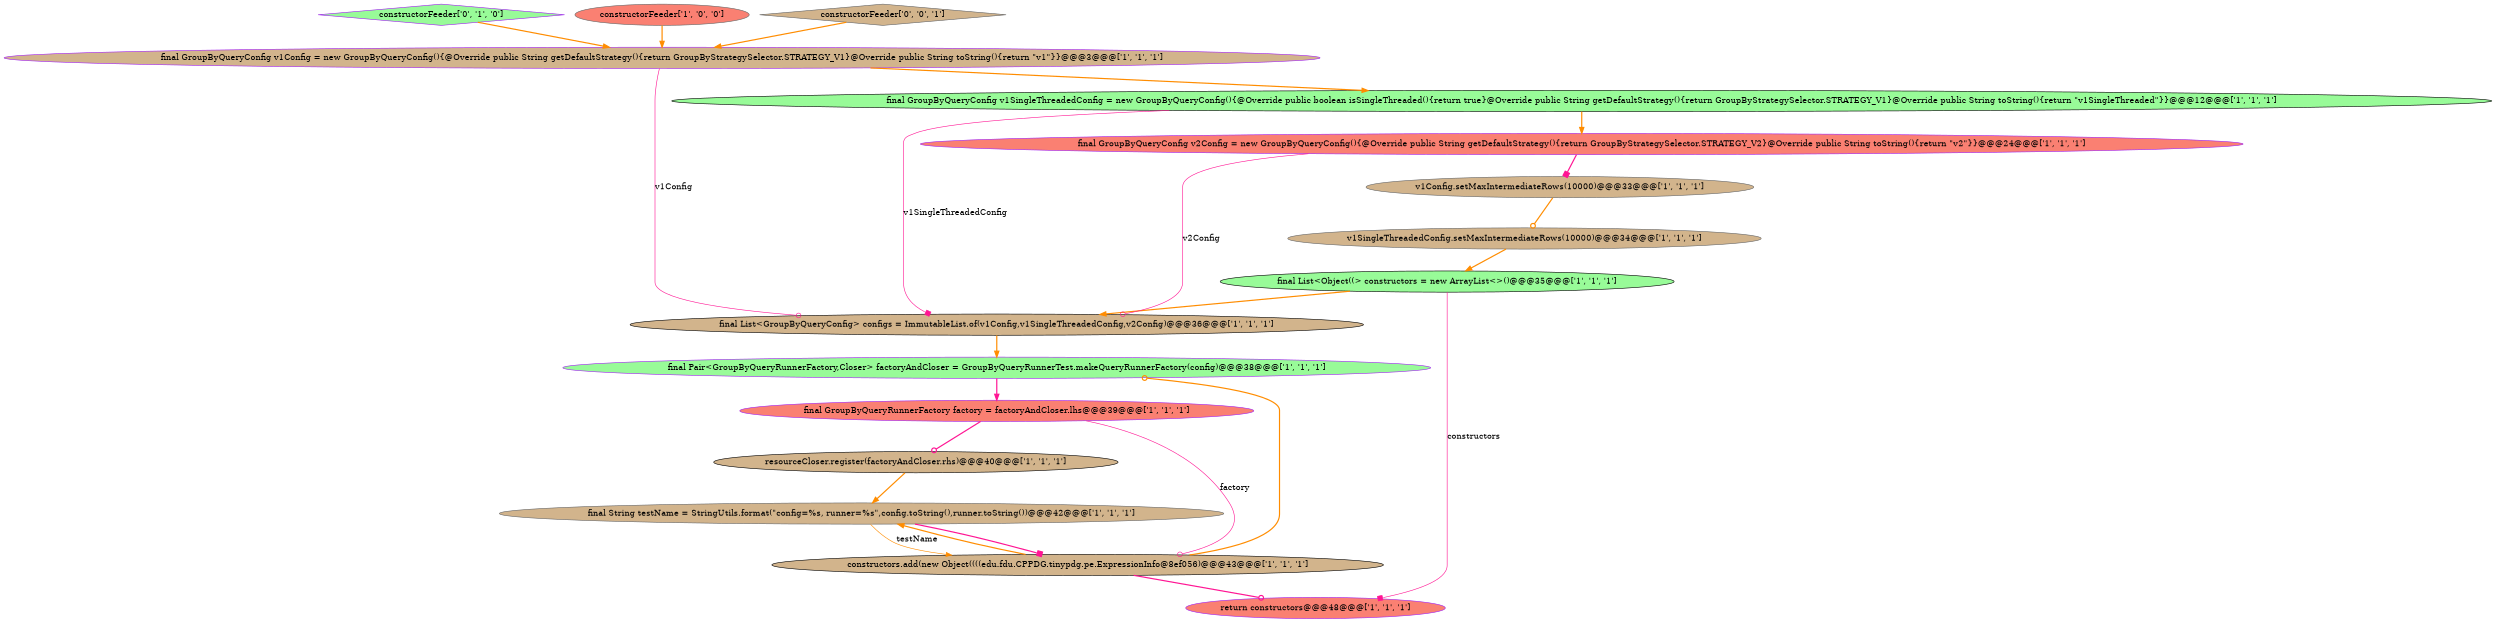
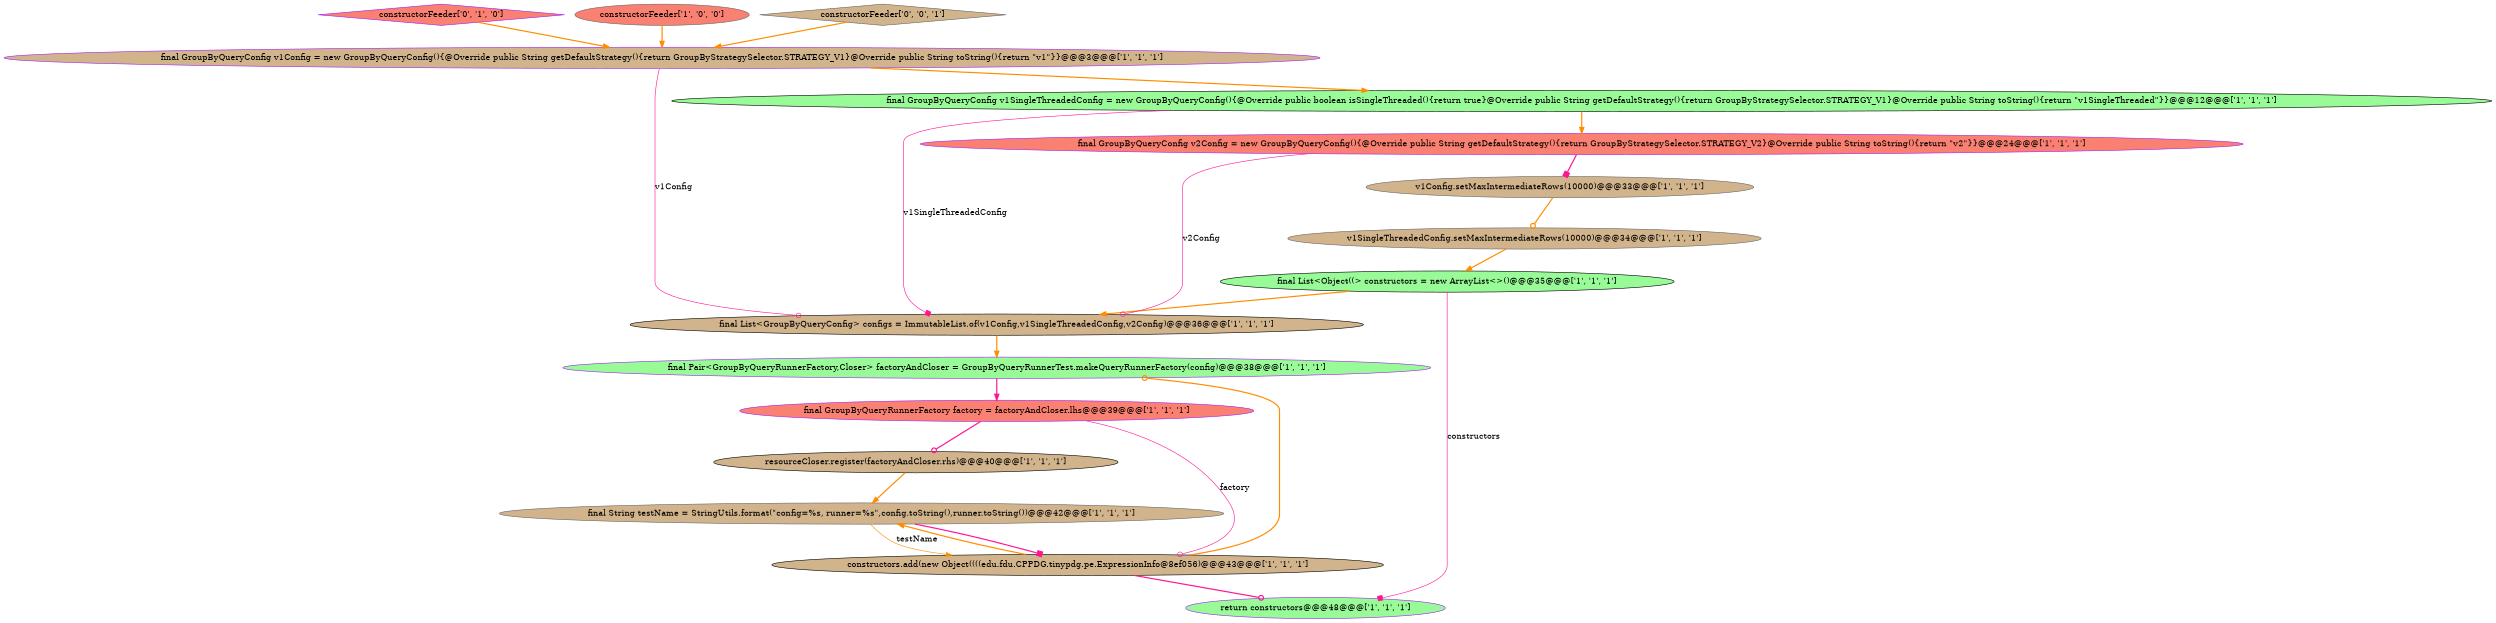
(441, 15) -> (441, 15)
(1316, 608) -> (1316, 608)
